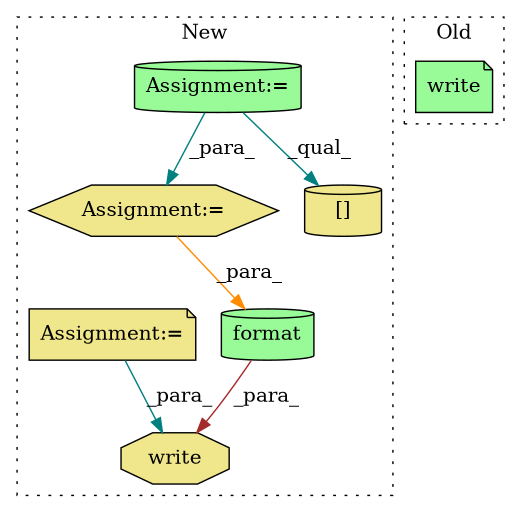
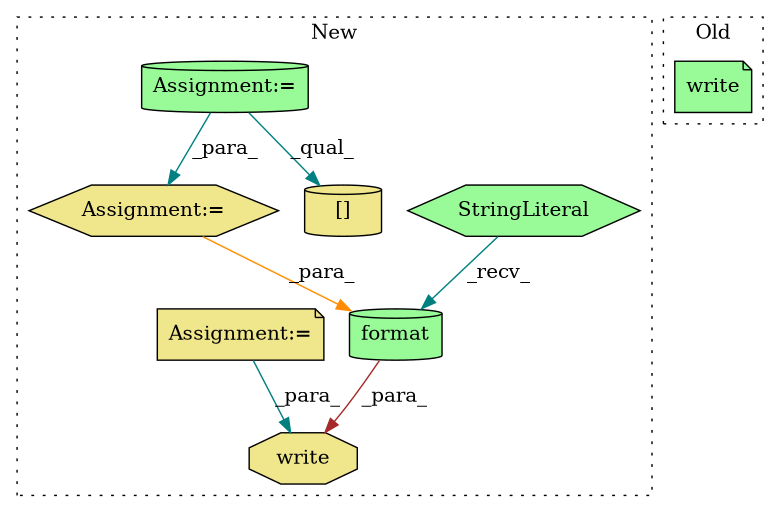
none -> (524, 211)
